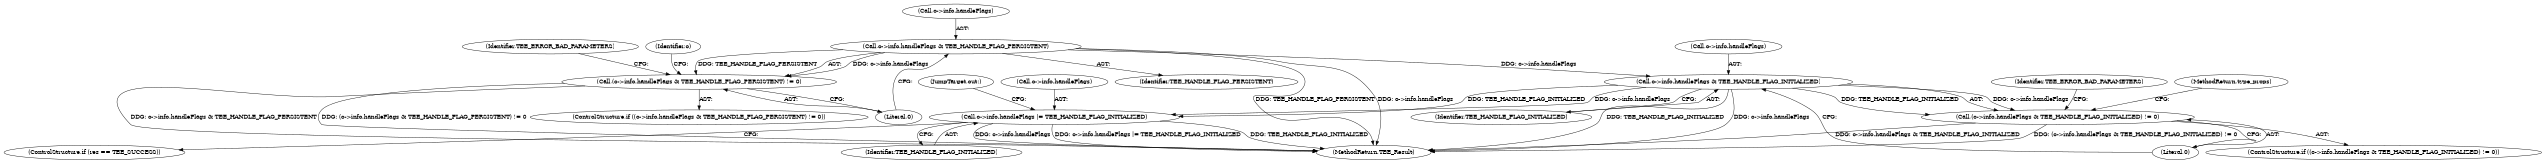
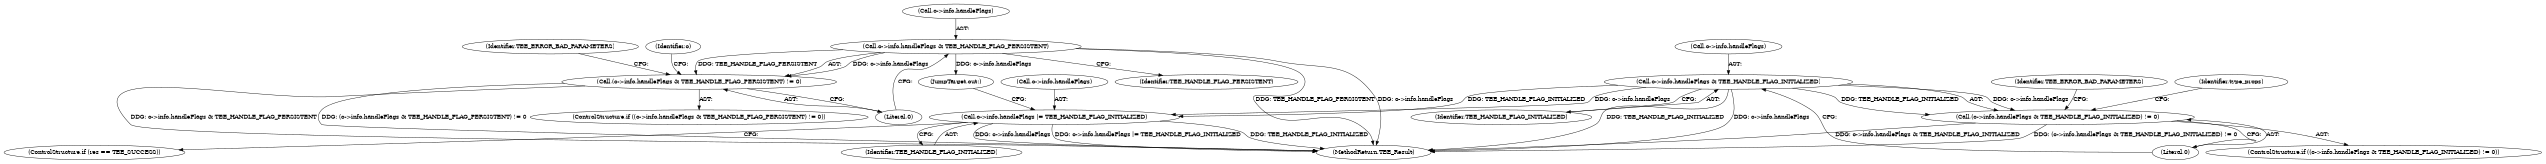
(1357, 60) -> (956, 62)
(1105, 64) -> (1105, 64)
(2231, 82) -> (2231, 82)
